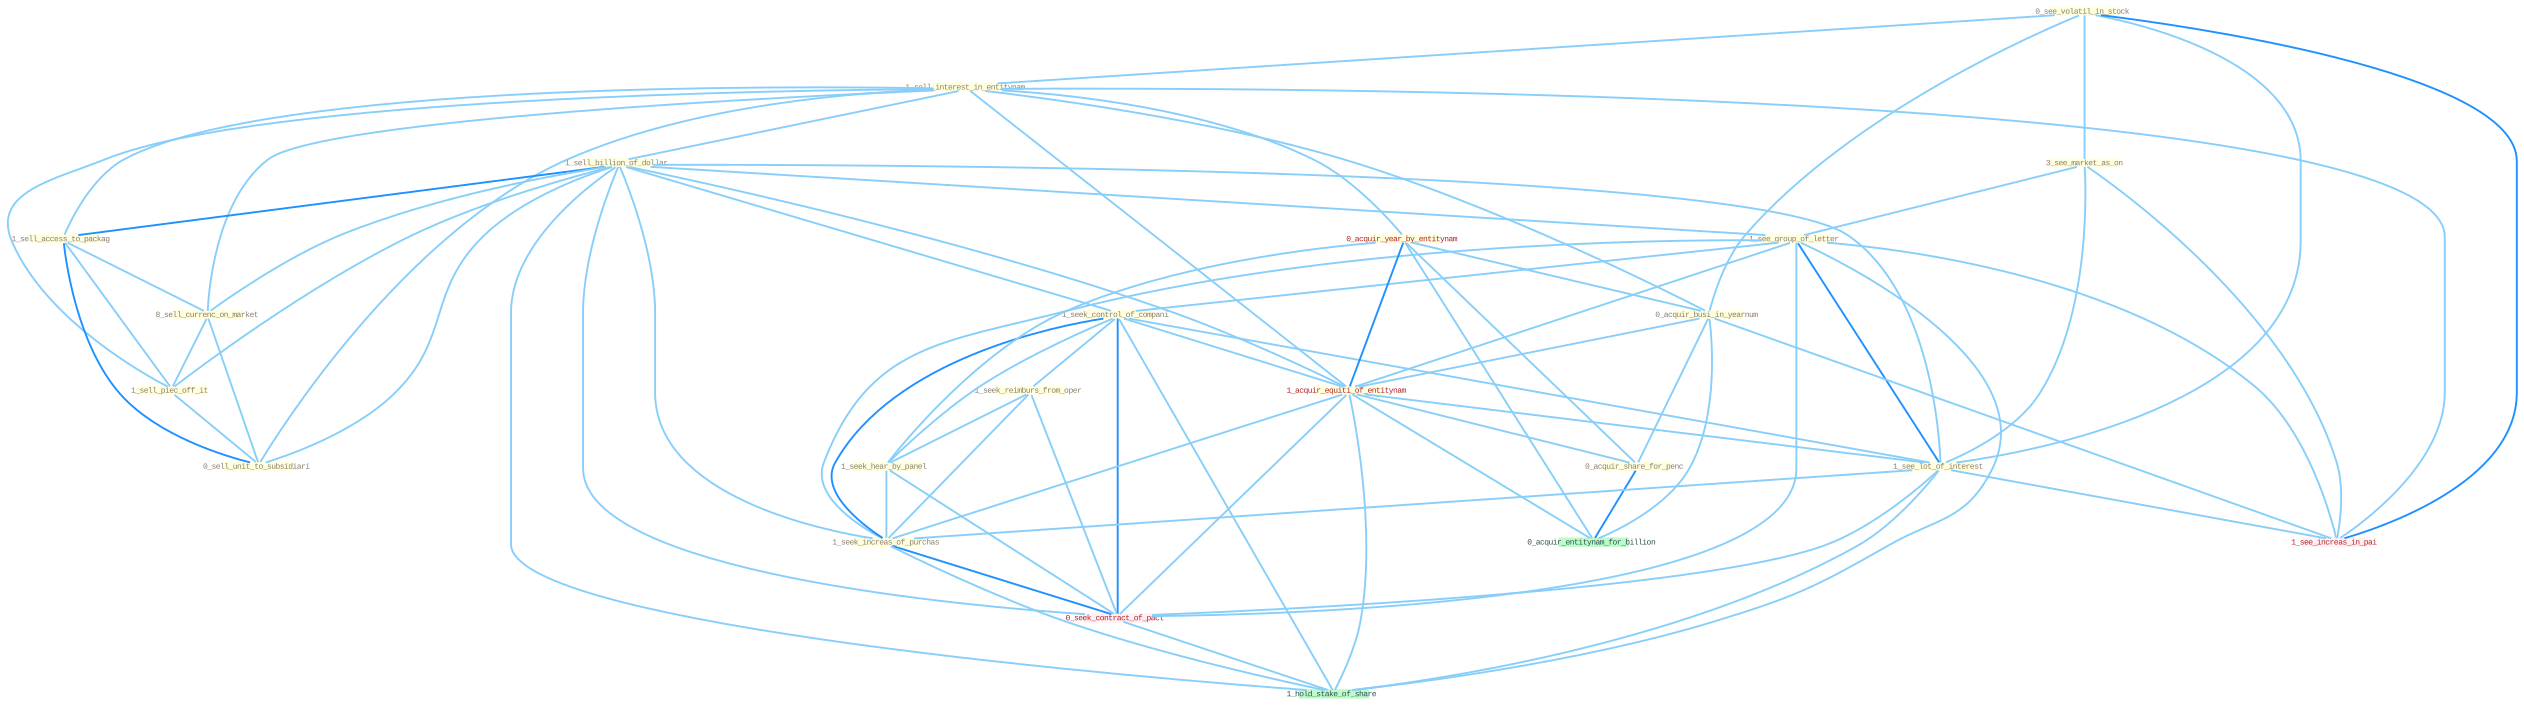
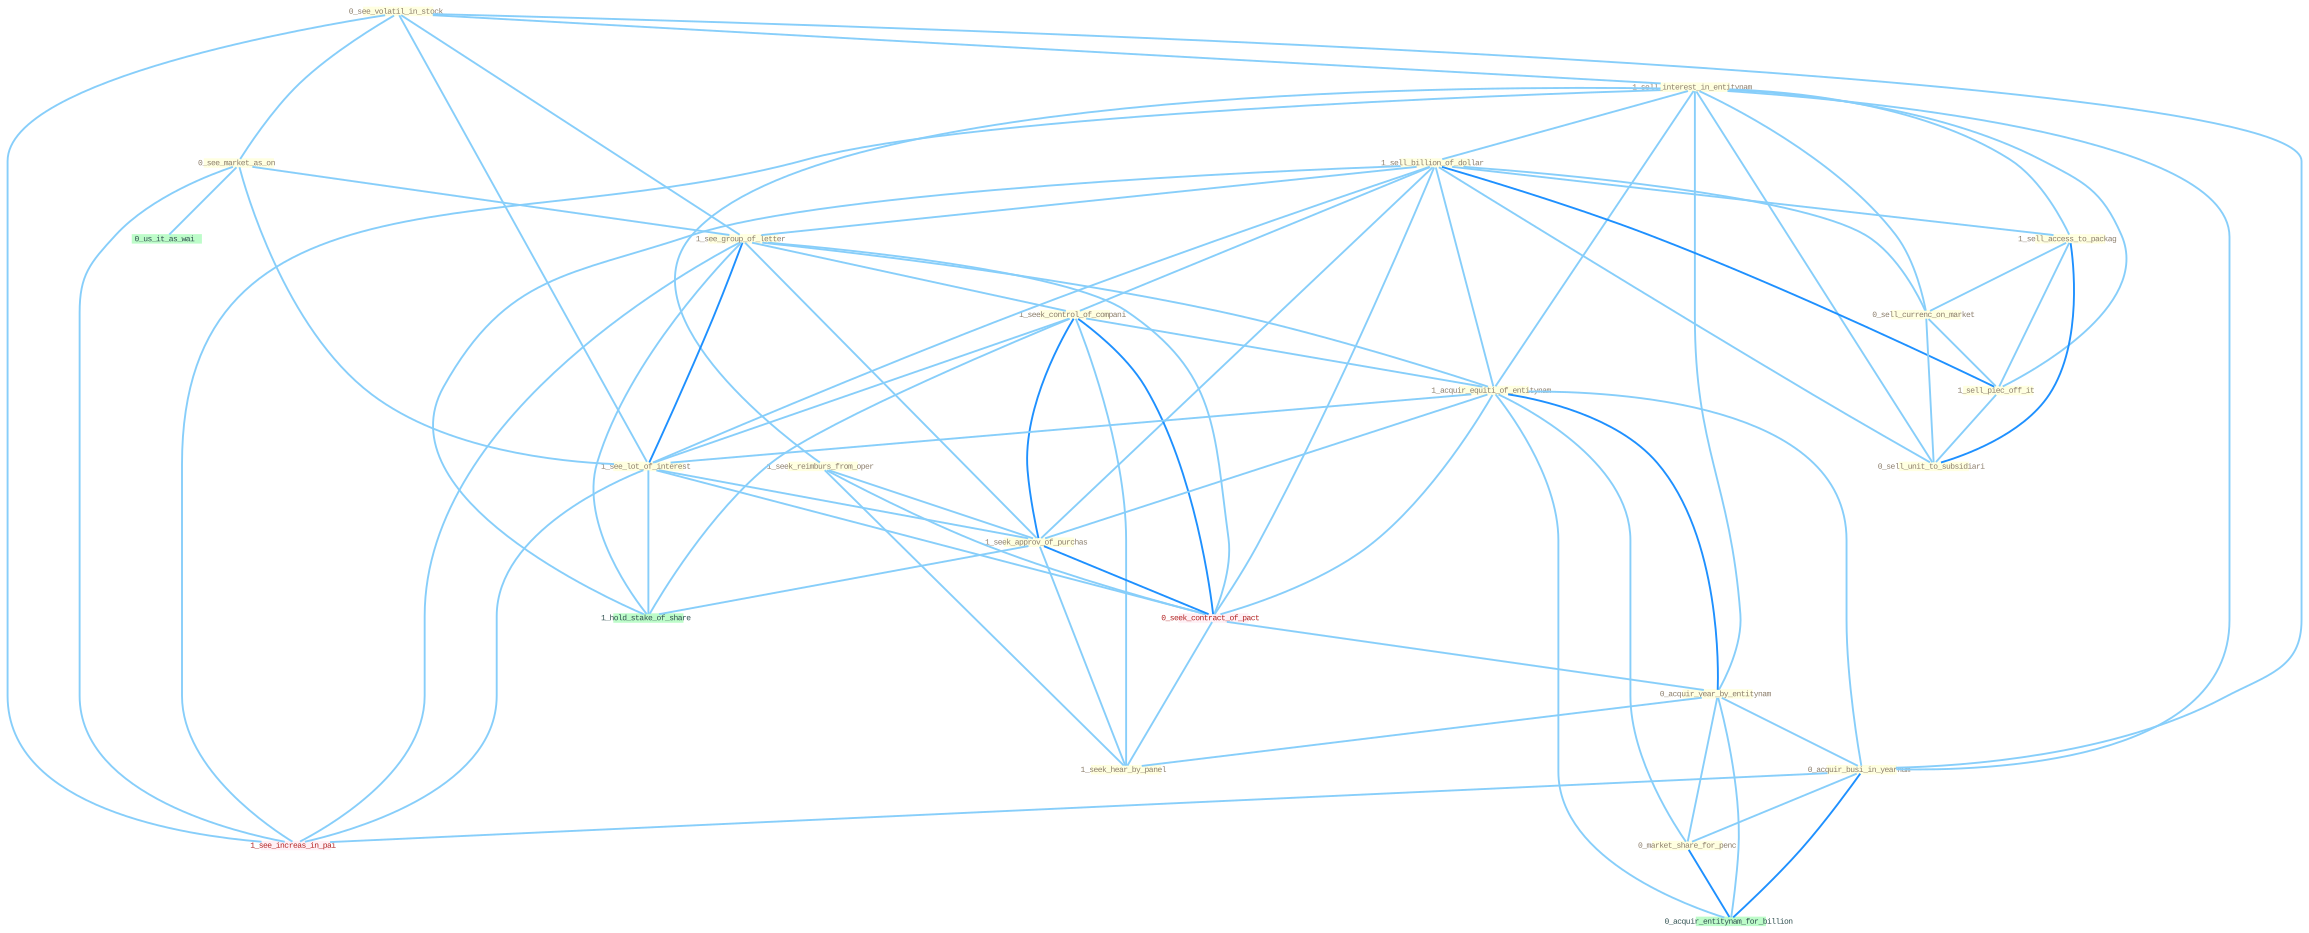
none -> (570, 125)
(2084, 163) -> (239, 163)
(2517, 169) -> (8, 379)
(341, 201) -> (1843, 211)
none -> (167, 239)
(1404, 239) -> (1718, 694)
(380, 252) -> (1723, 265)
(208, 315) -> (1926, 315)
(1074, 353) -> (803, 173)
(1349, 391) -> (1494, 391)
(1697, 452) -> (1801, 849)
(1637, 466) -> (1687, 846)
(886, 542) -> (1039, 542)
(1366, 544) -> none
(1221, 654) -> (1465, 656)
